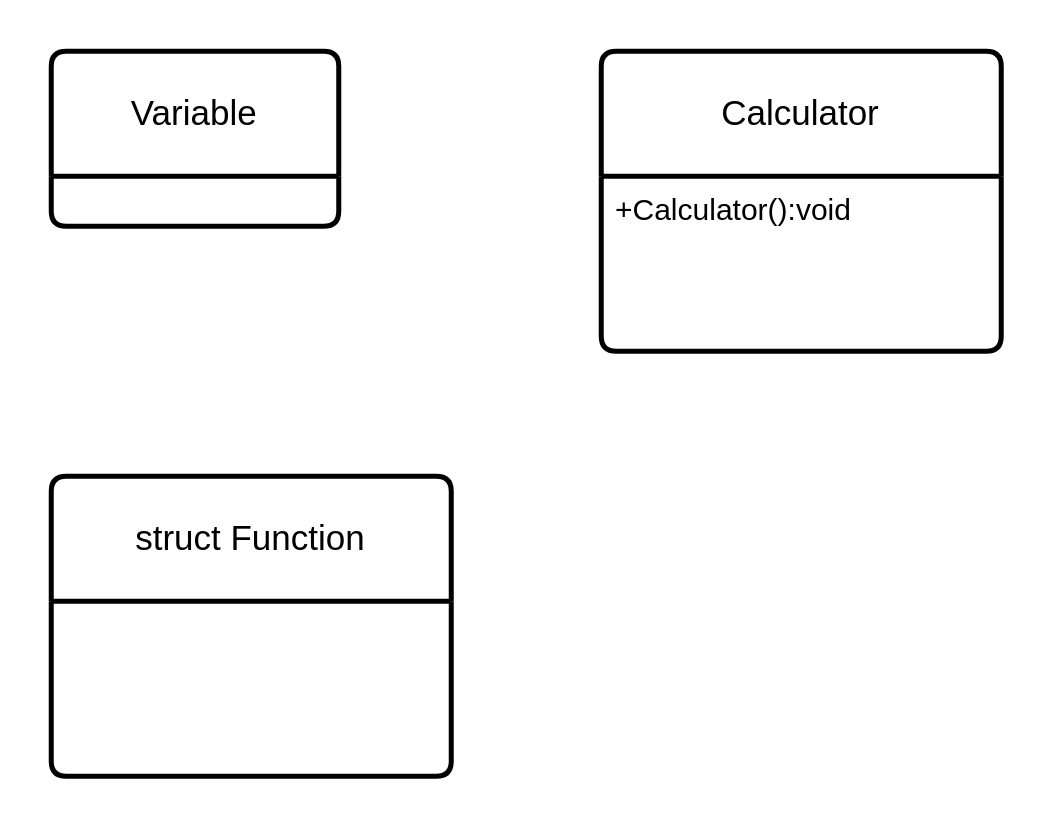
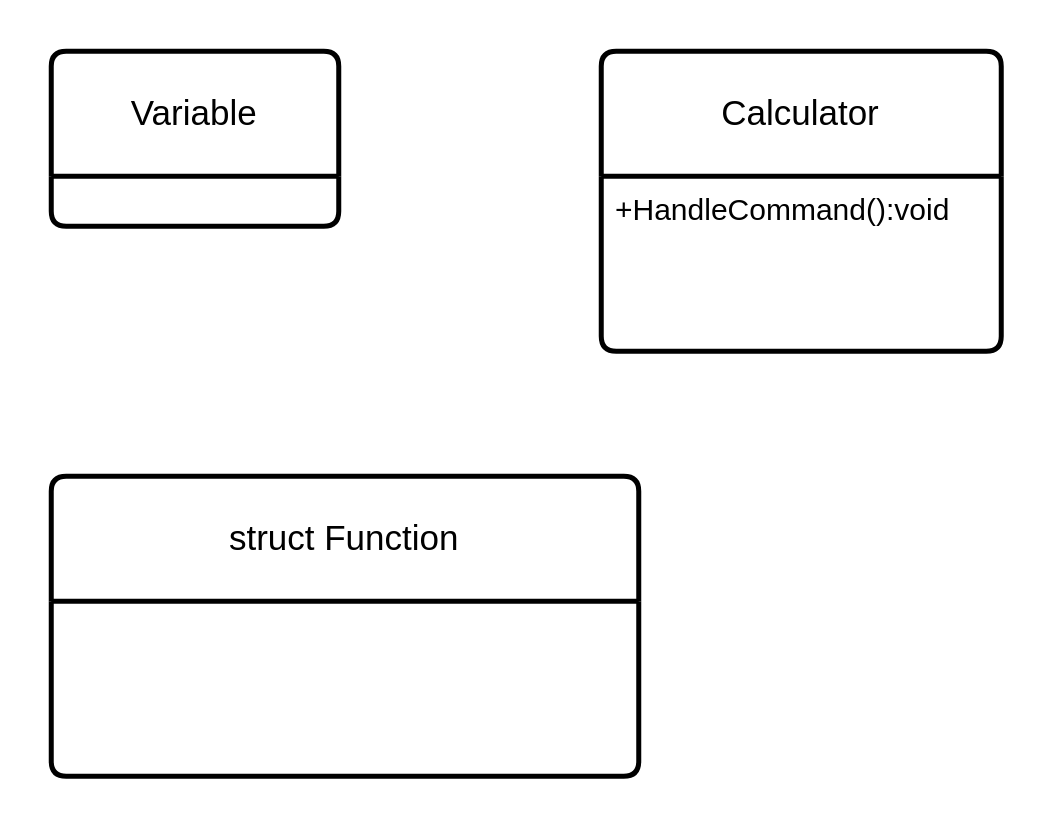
(752, 212) -> (781, 212)
(251, 626) -> (345, 626)
